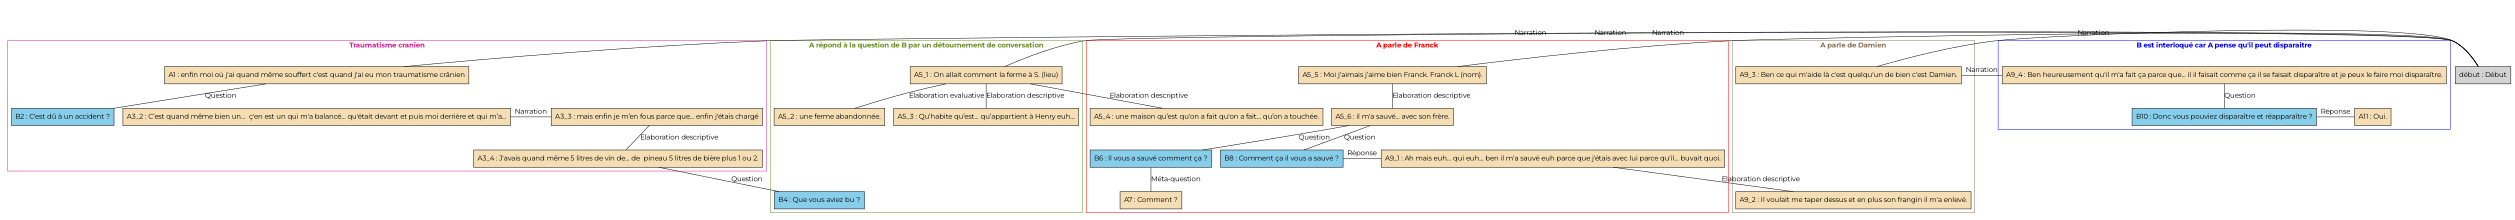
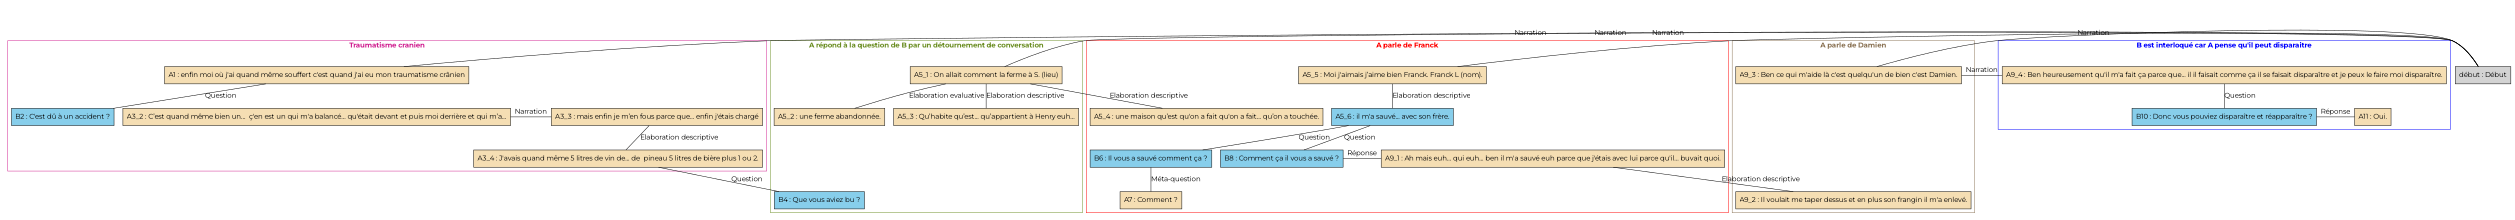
(1392, 117) -> (1392, 117)
